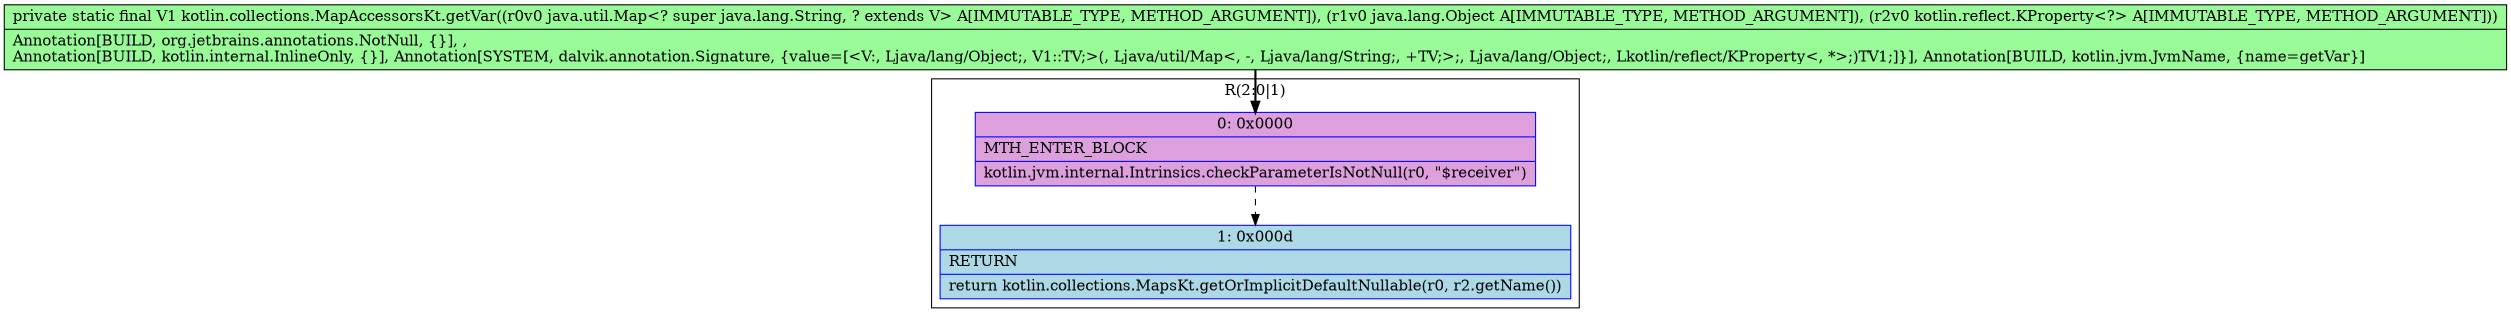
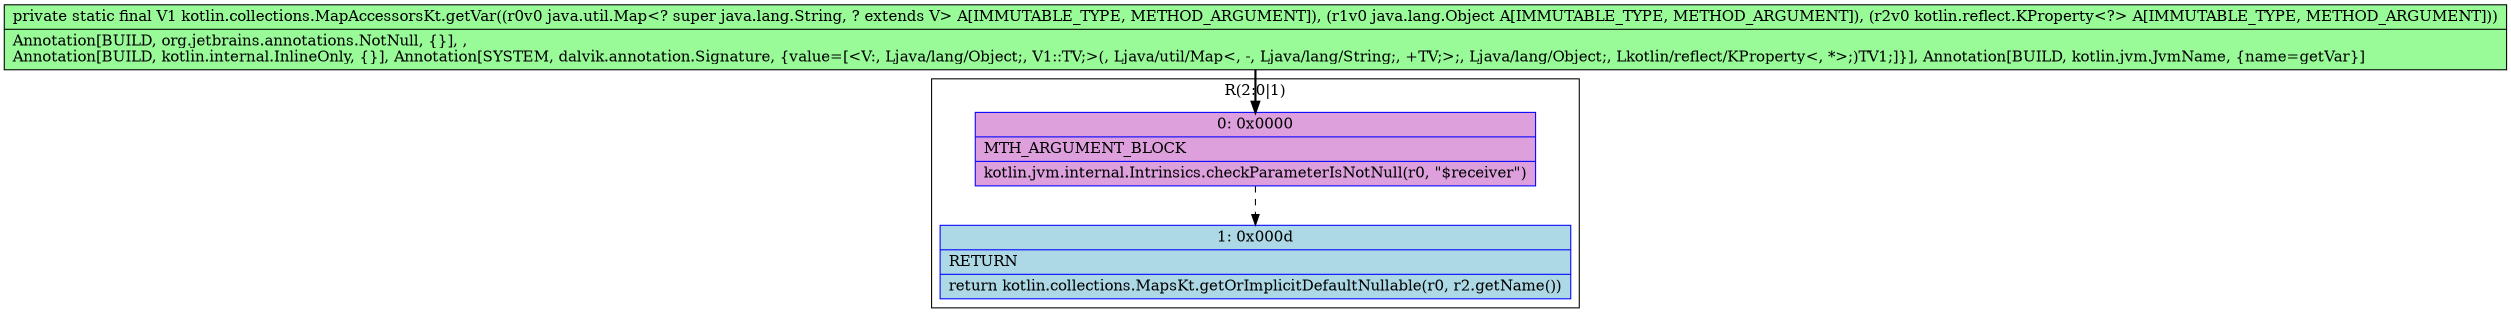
(1066, 149) -> (1085, 149)
